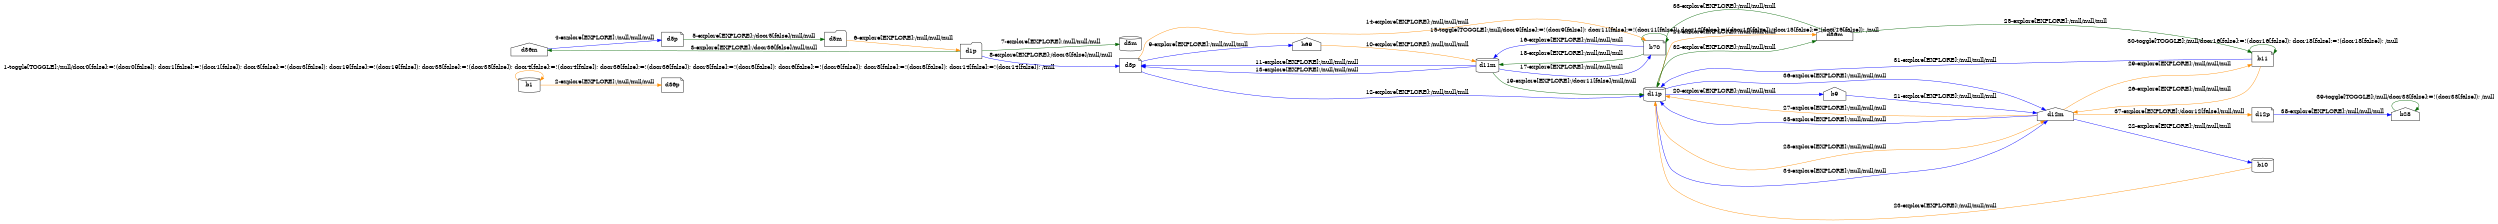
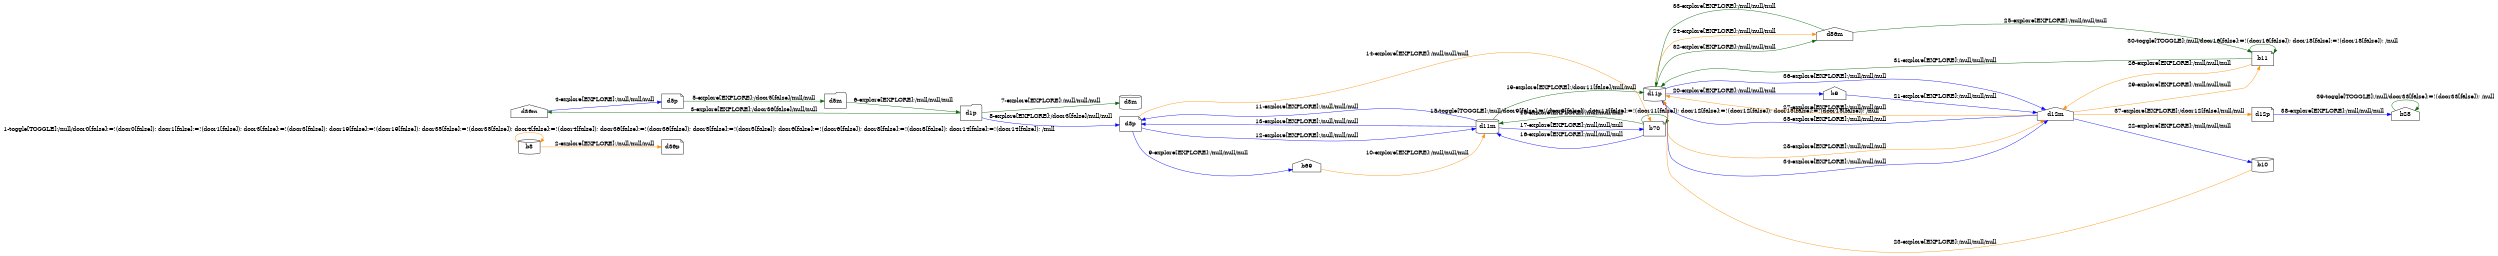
(901, 45) -> (901, 107)
(1956, 65) -> (1956, 65)
(529, 85) -> (529, 147)
(1389, 97) -> (1307, 141)
